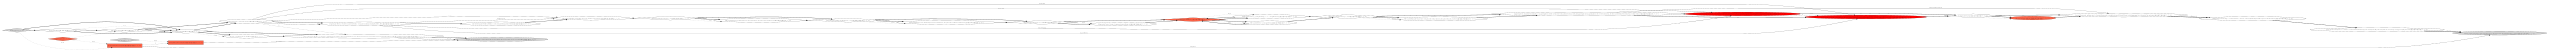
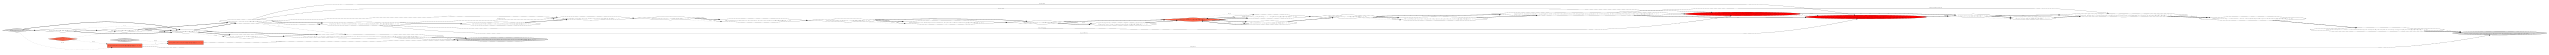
(764, 17) -> none
(2032, 18) -> (2032, 18)
